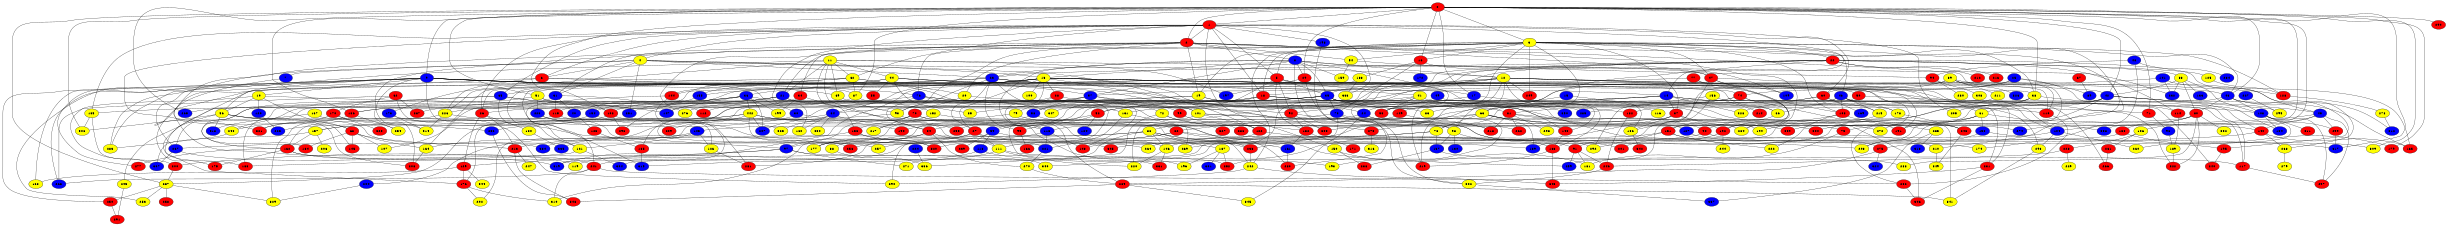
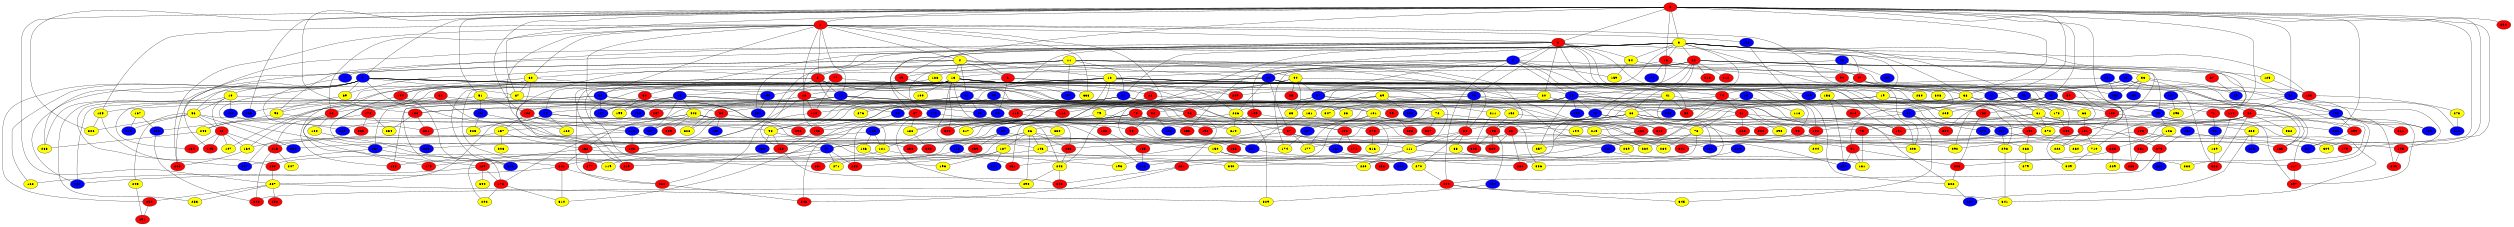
(1338, 84) -> none
(909, 86) -> (1327, 85)
(1936, 149) -> (2094, 149)
